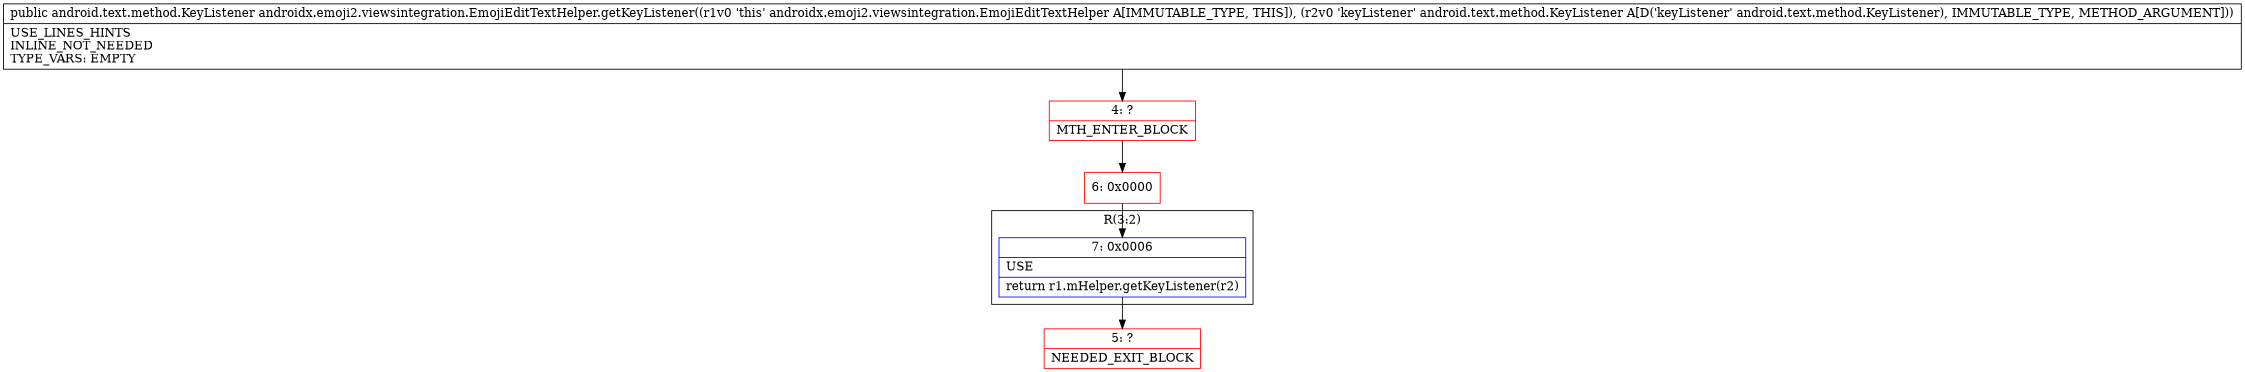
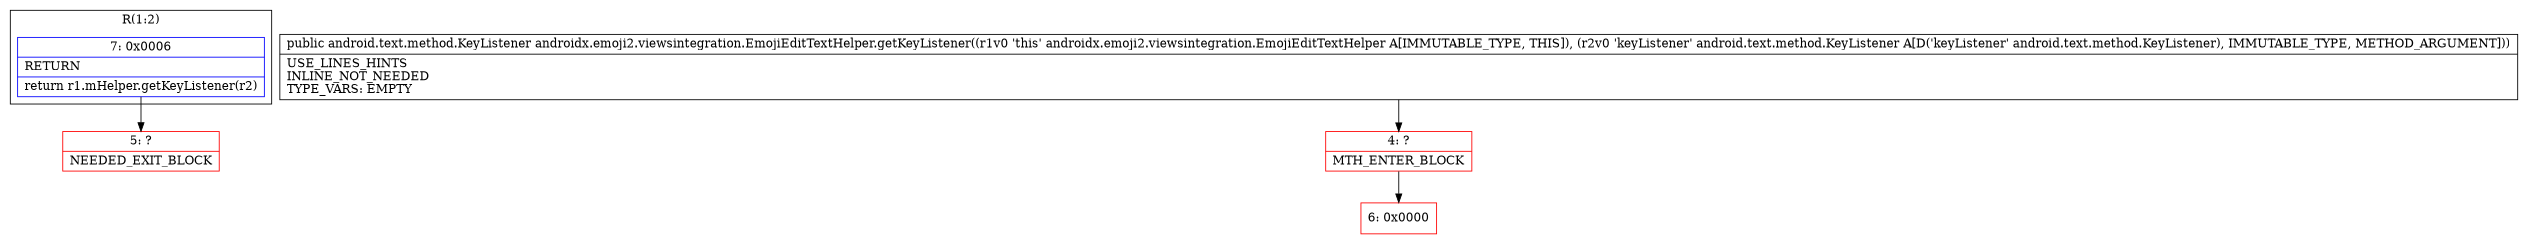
(1122, 216) -> none
(1122, 221) -> (141, 20)
(1020, 267) -> (52, 67)
